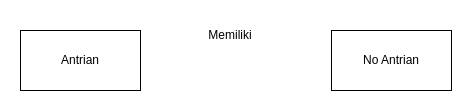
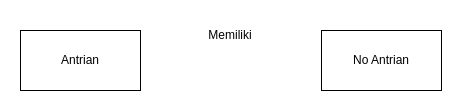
(392, 61) -> (382, 61)
